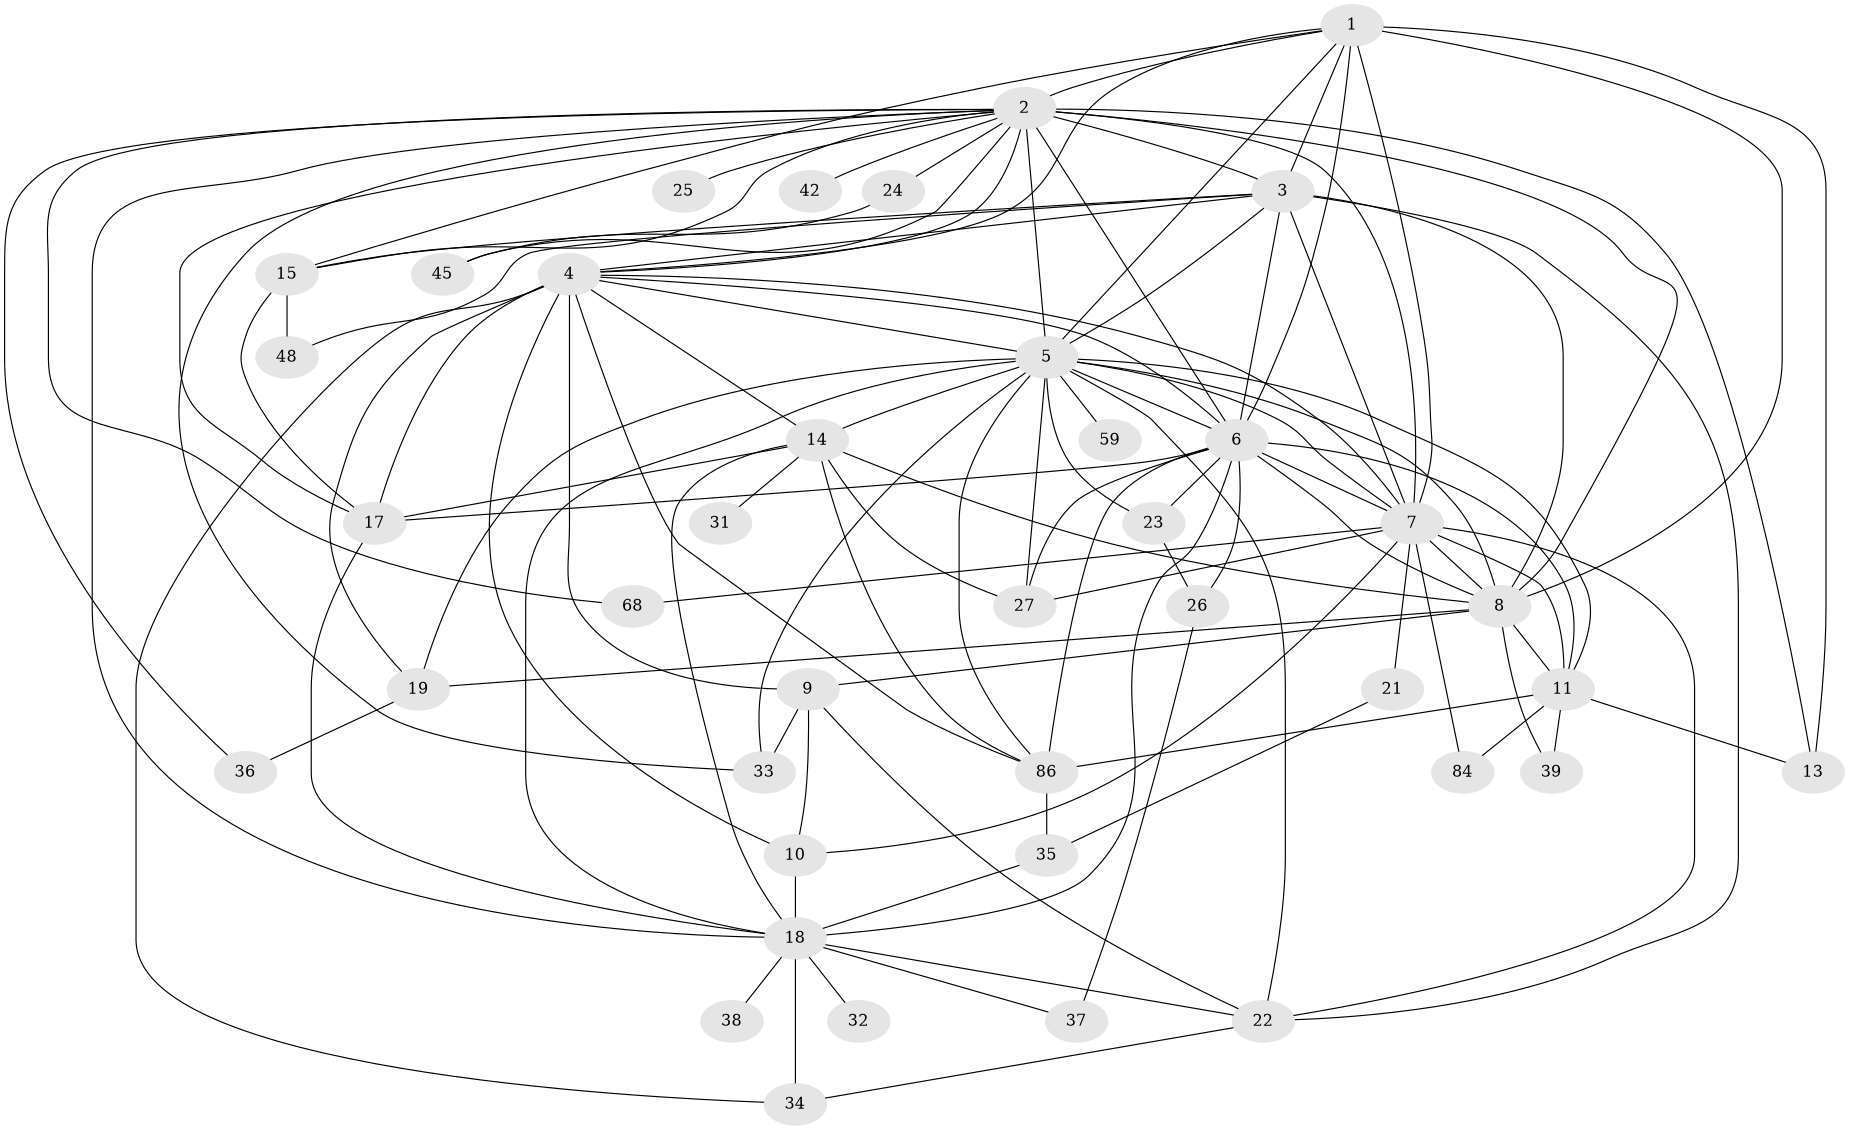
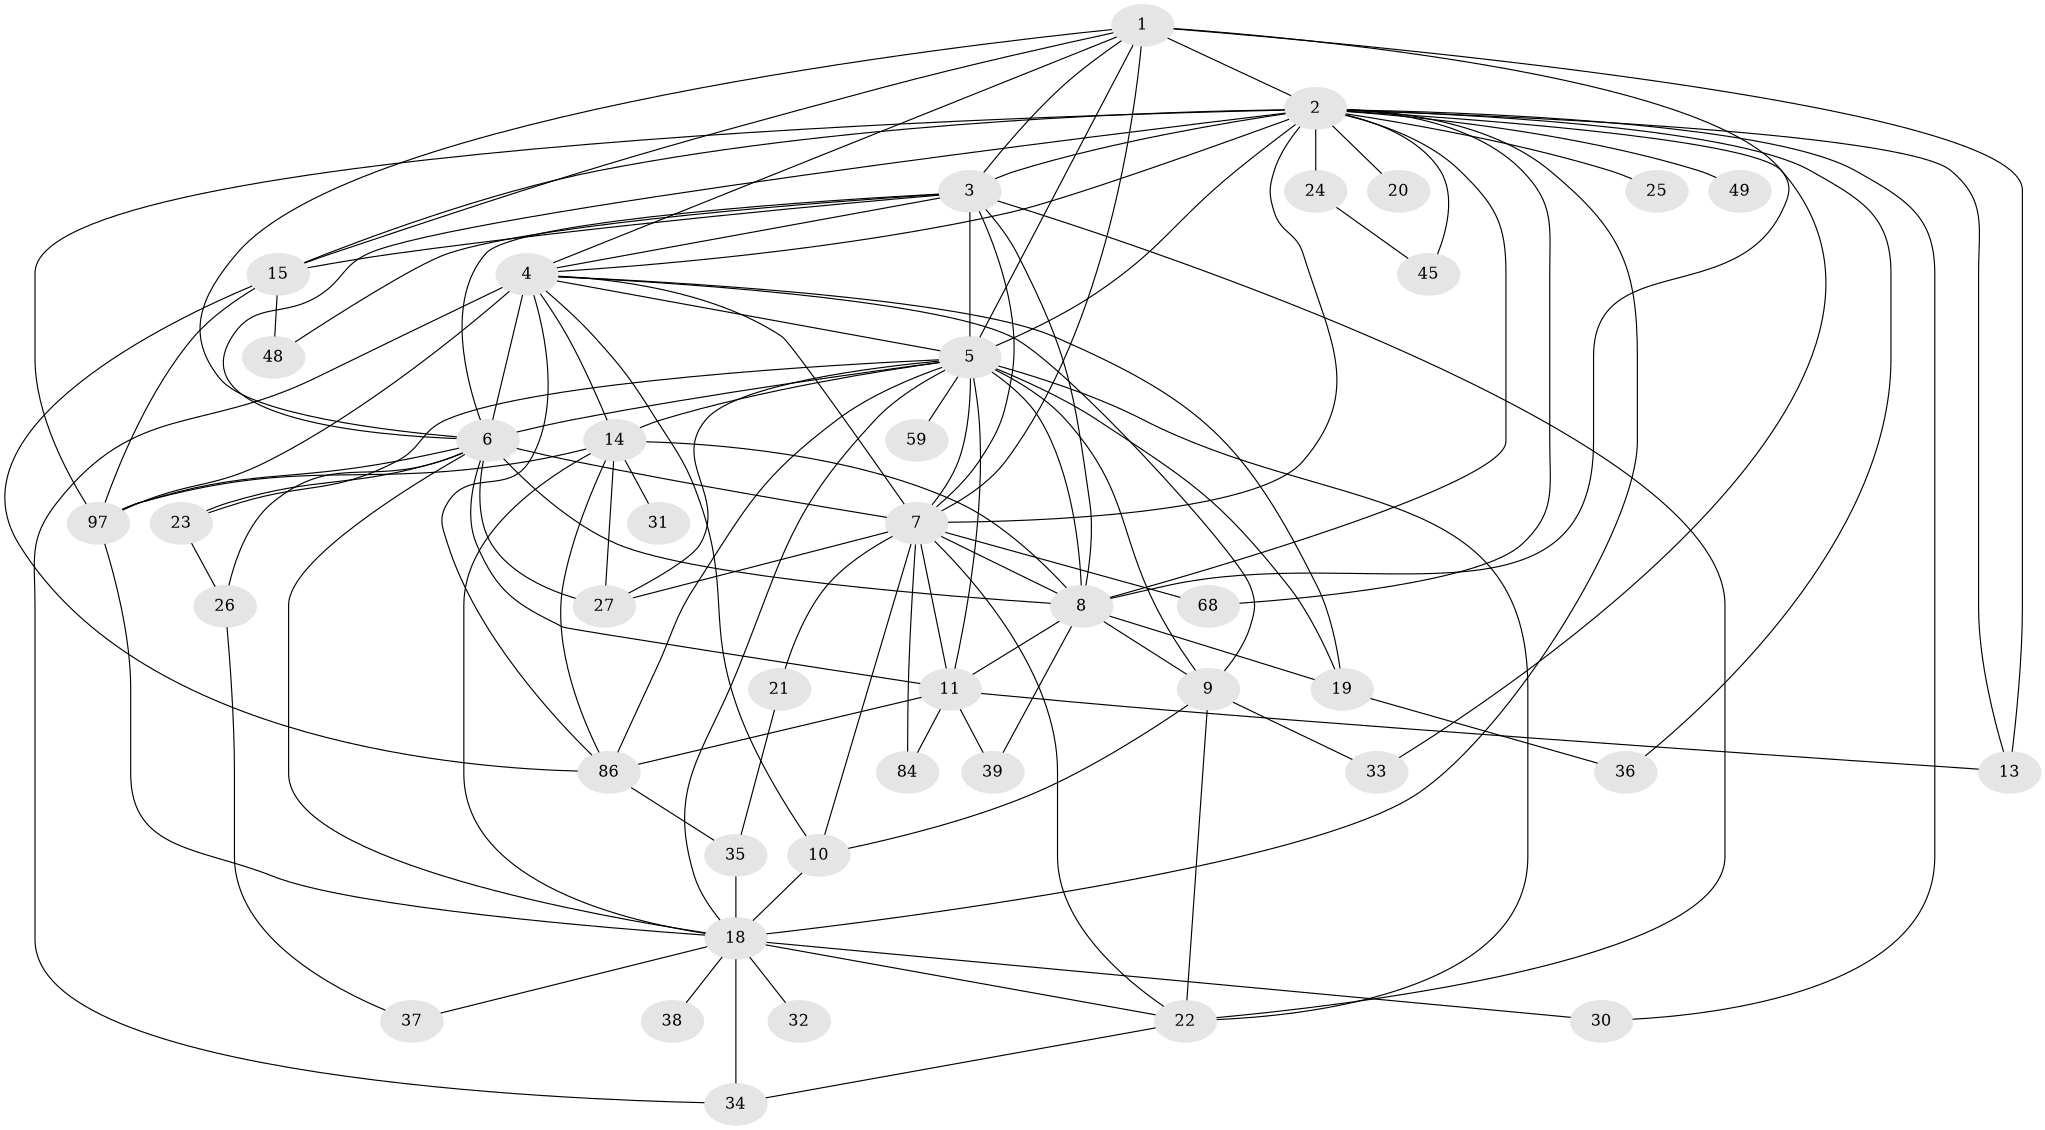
(810, 191) -> (1740, 191)
none -> (1399, 191)
(375, 523) -> (98, 523)
(855, 525) -> (1117, 503)
(1085, 570) -> (100, 631)
none -> (1602, 1021)
